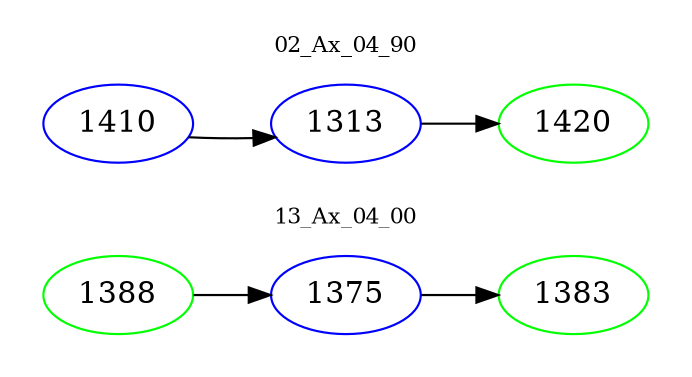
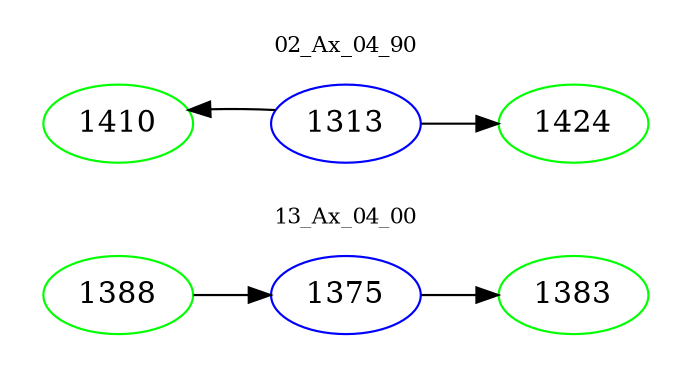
(118, 124) -> (118, 124)
(574, 124) -> (574, 124)
(221, 138) -> (243, 109)
